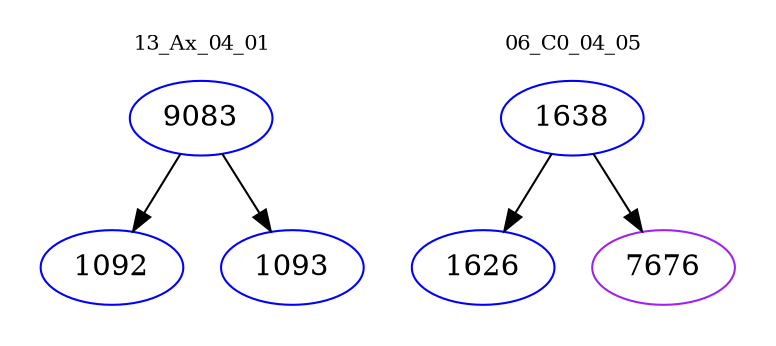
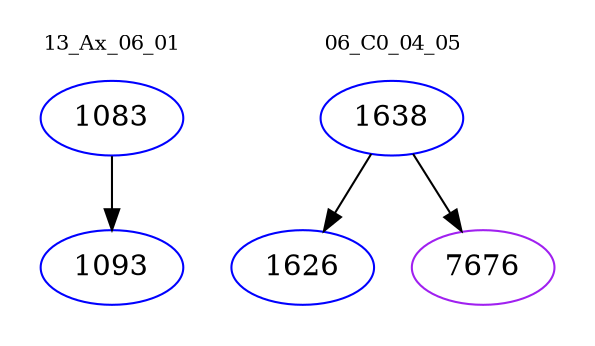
(202, 45) -> (112, 45)
(201, 118) -> (112, 118)
(112, 267) -> none
